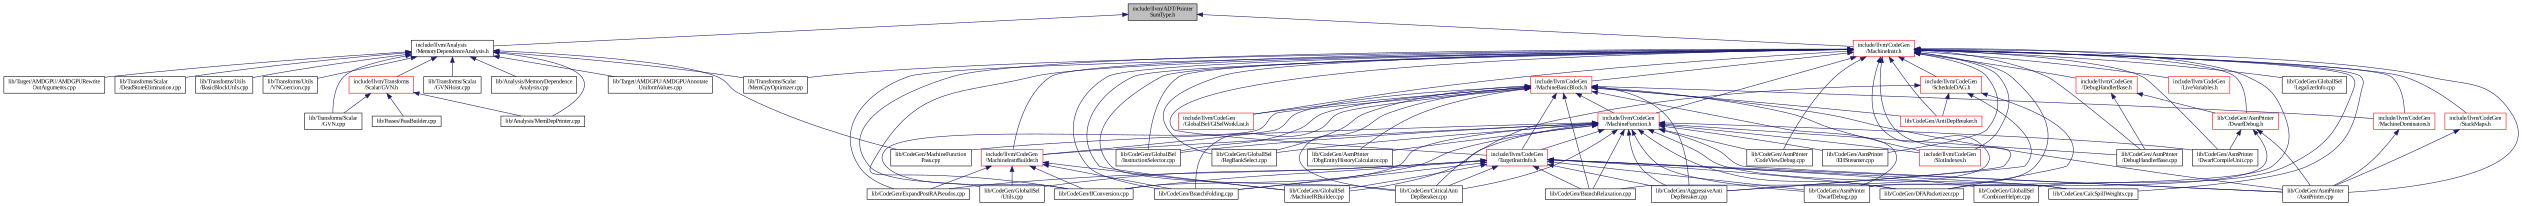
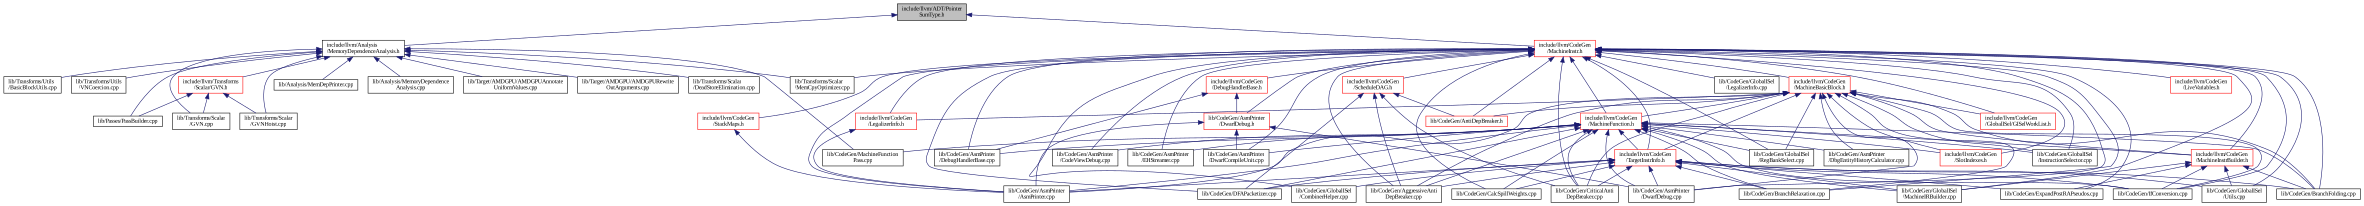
none -> (165, 78)
(470, 105) -> (242, 105)
(2404, 121) -> (886, 121)
